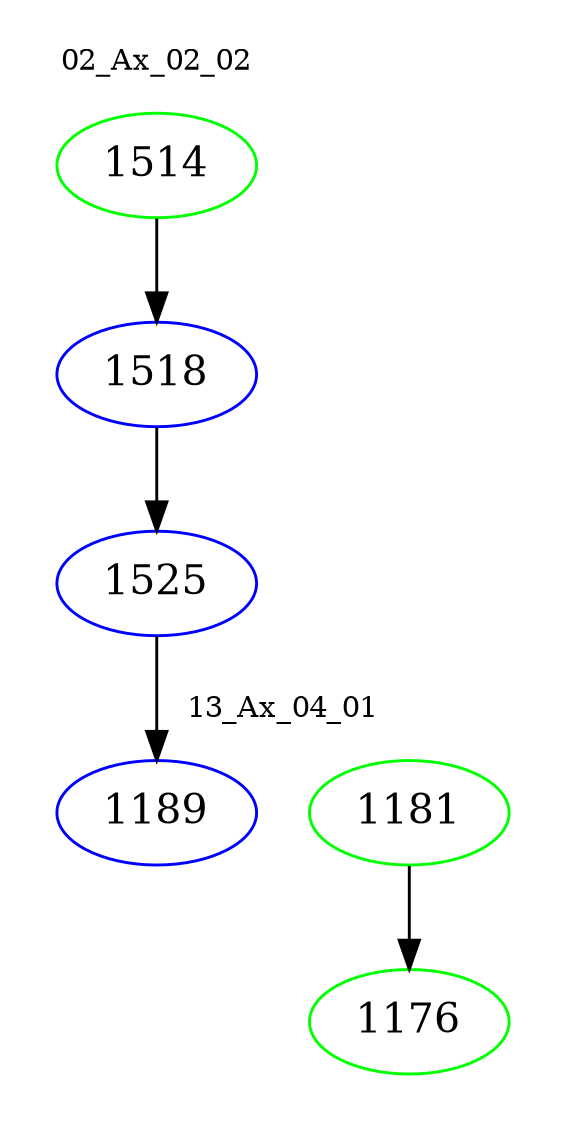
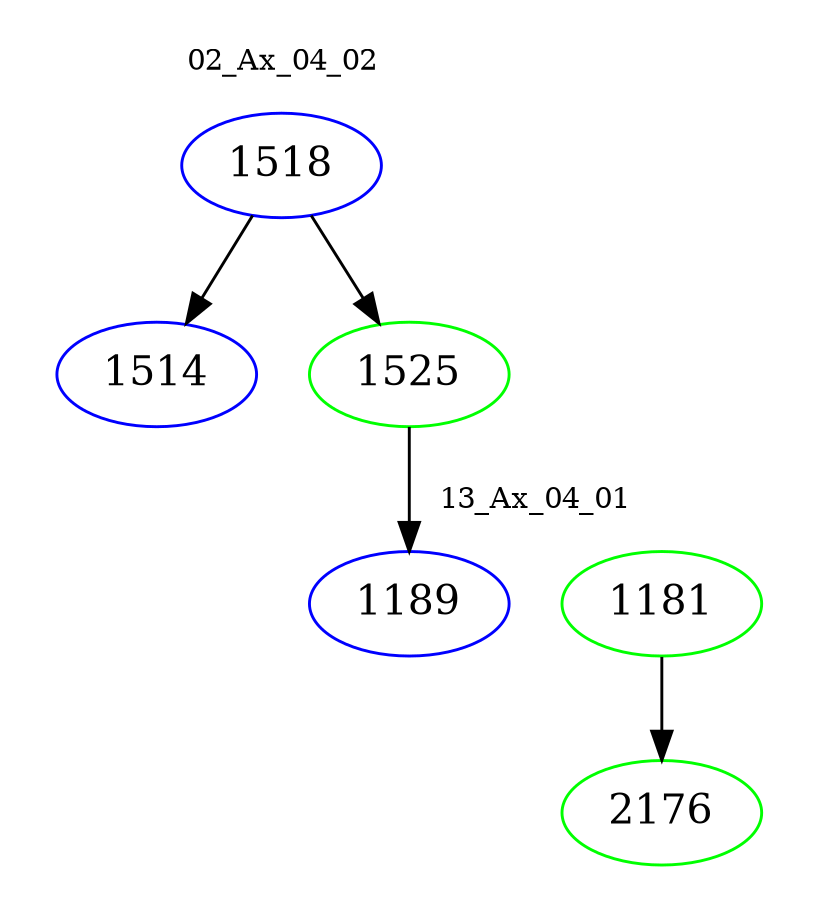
(157, 62) -> (283, 62)
(157, 165) -> (157, 374)
(157, 256) -> (227, 257)
(157, 583) -> (409, 374)
(409, 1022) -> (662, 813)
